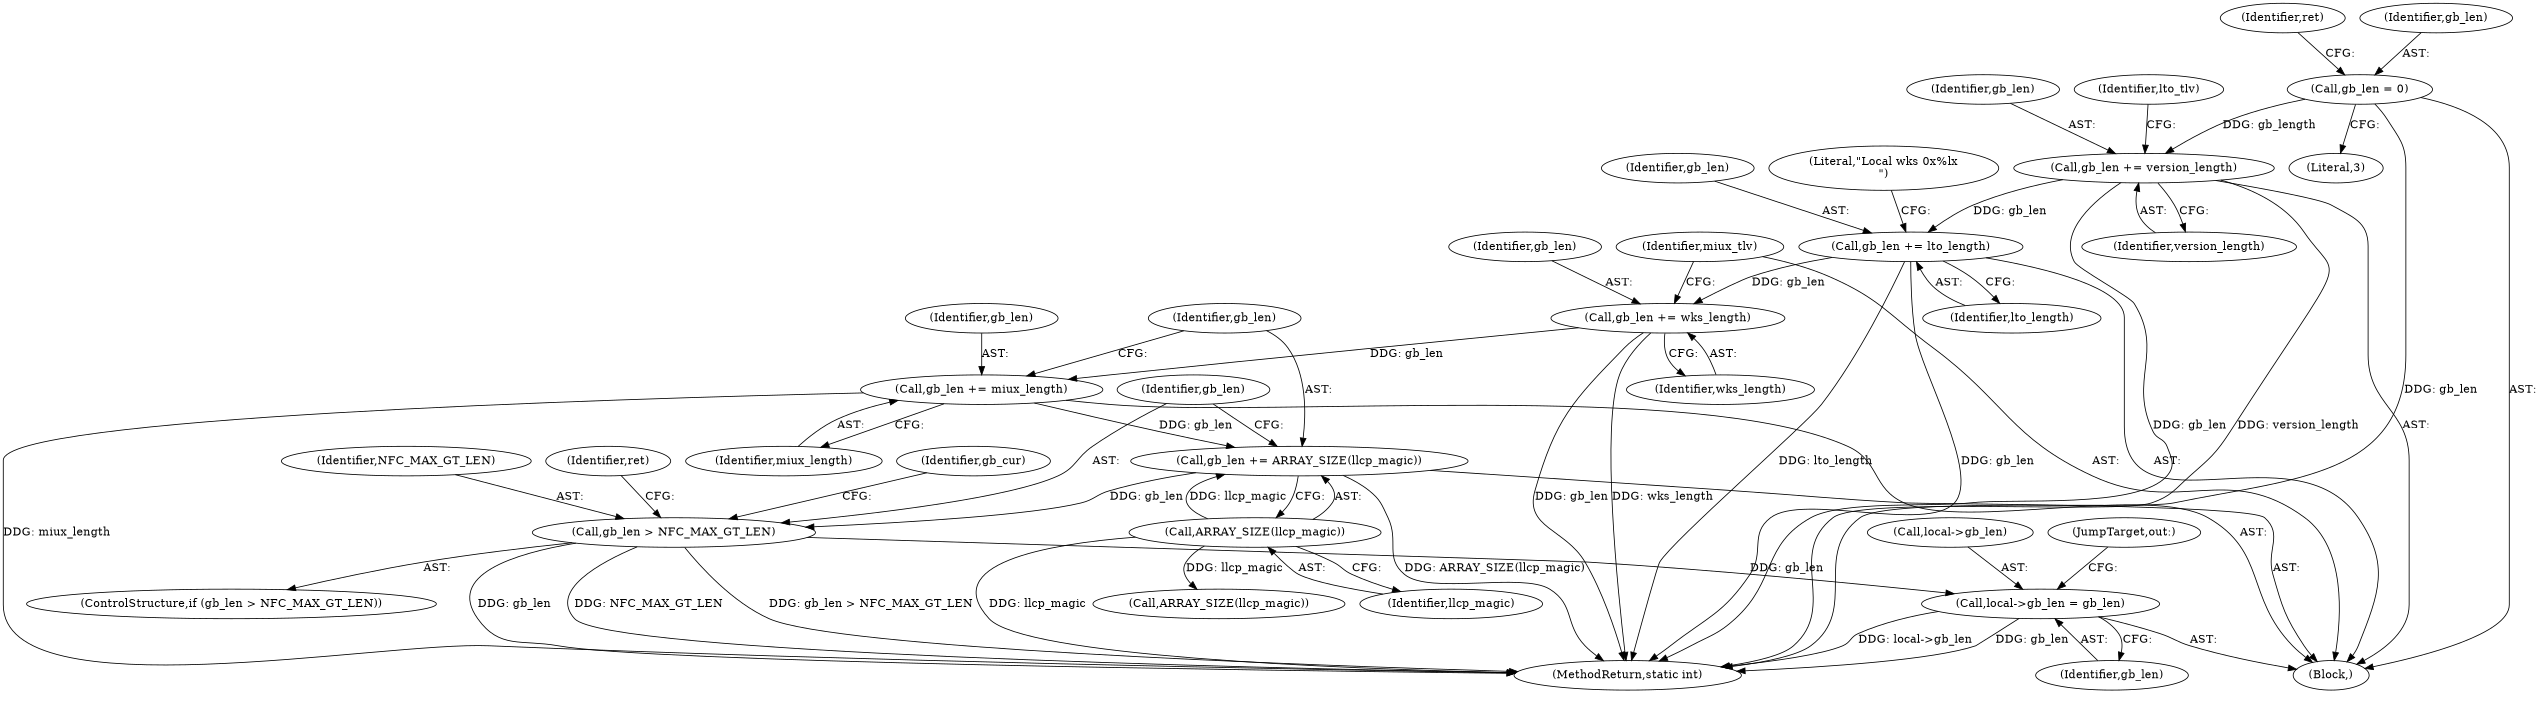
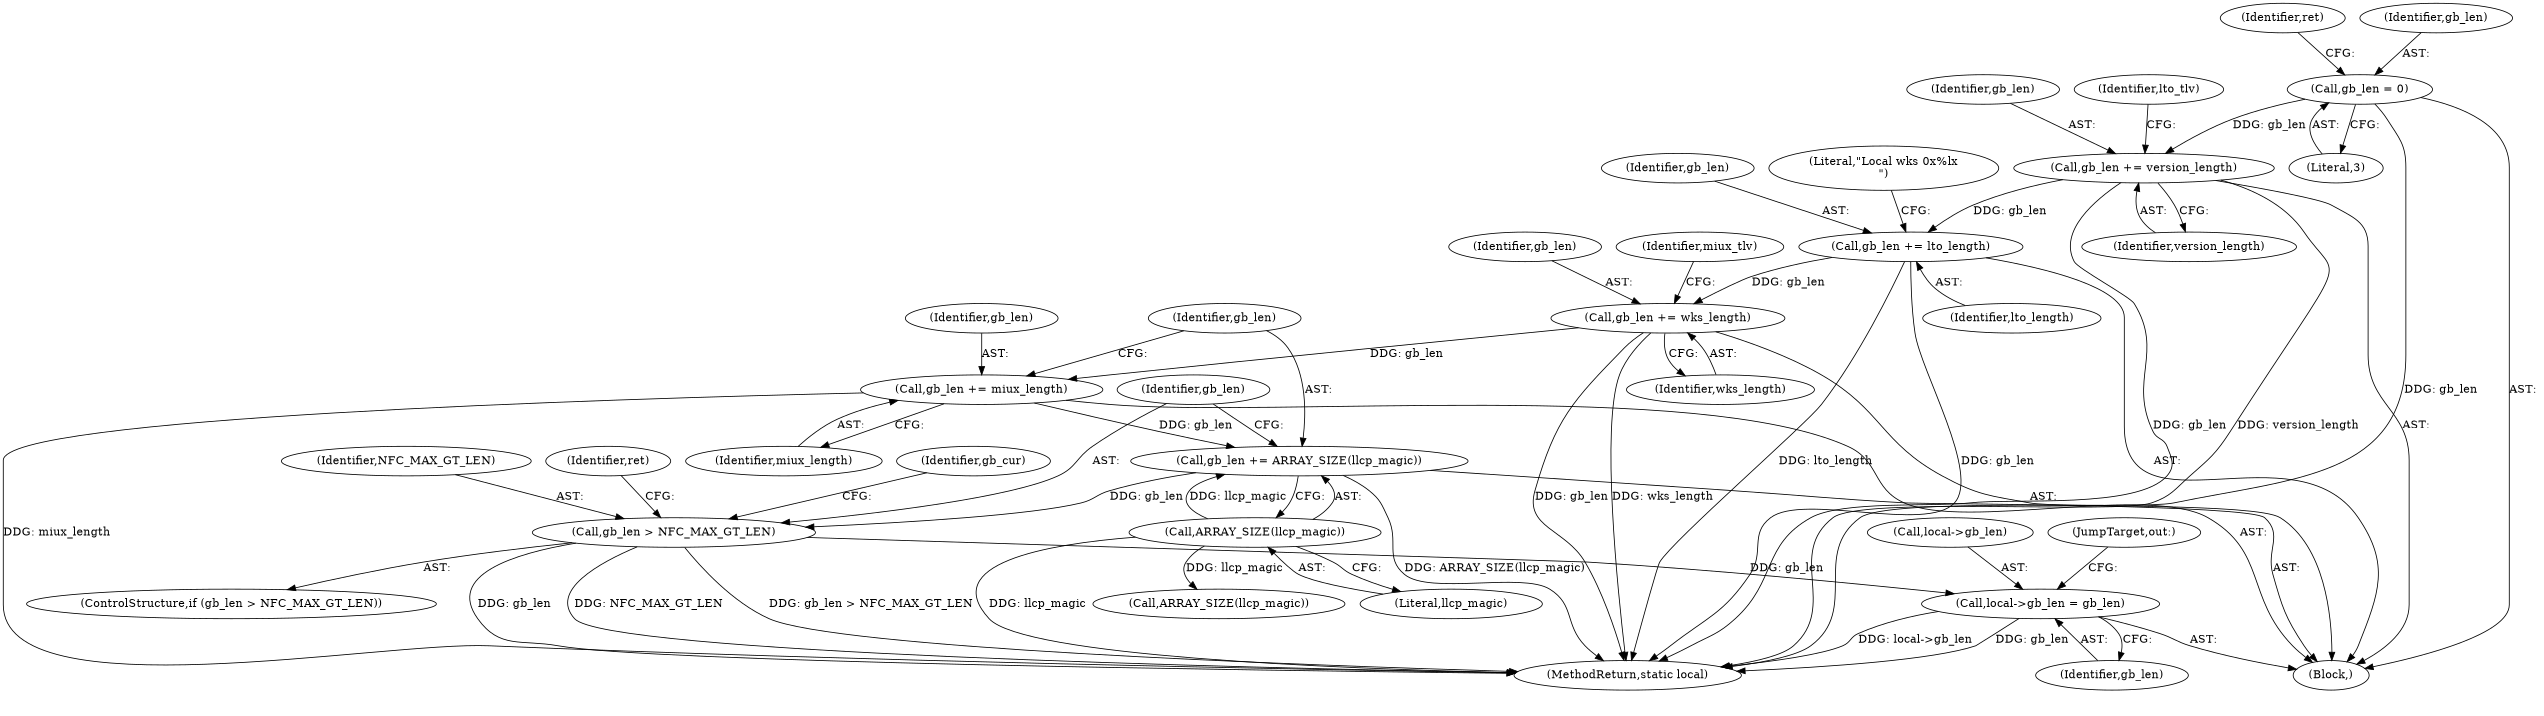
(2270, 125) -> (2270, 125)
none -> (2310, 131)
(1970, 277) -> none
(2076, 468) -> (1991, 496)
(1451, 604) -> (1451, 604)
(1628, 675) -> (1628, 675)
